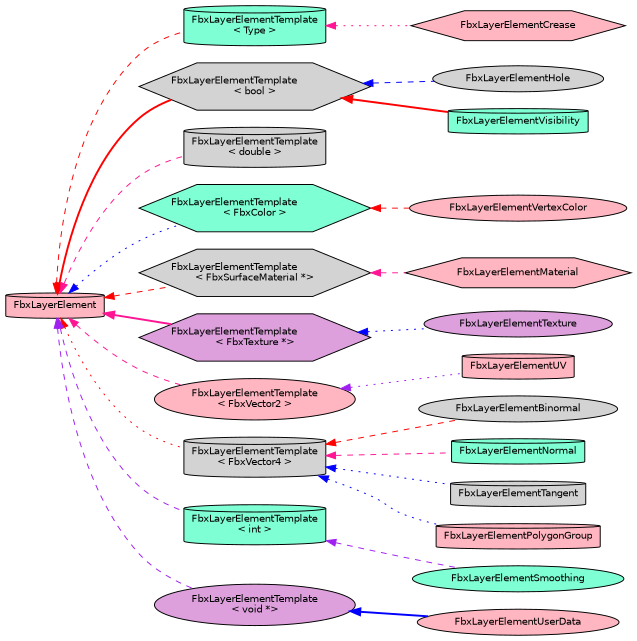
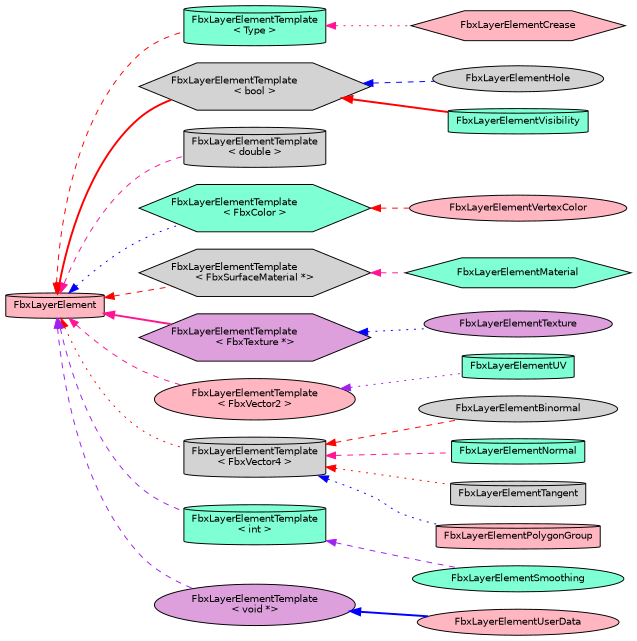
(518, 273) -> (518, 273)
(518, 366) -> (518, 366)
(393, 476) -> (393, 476)
